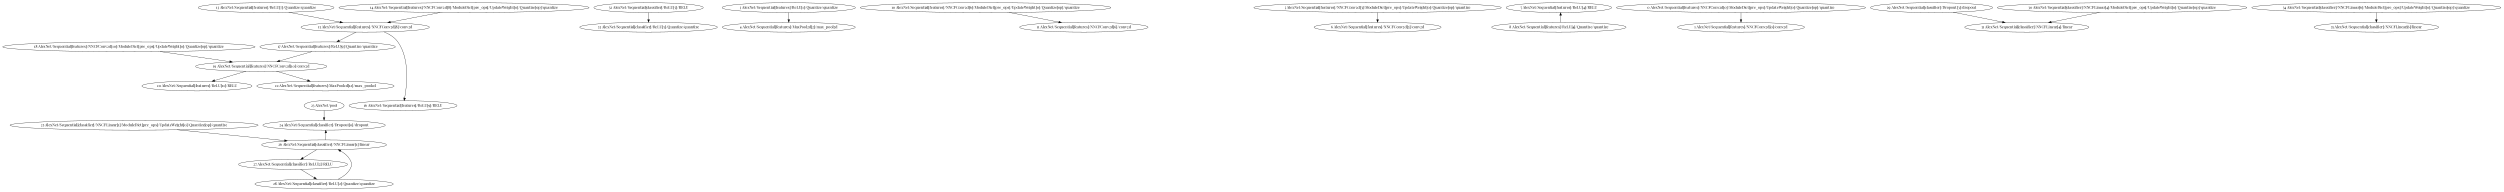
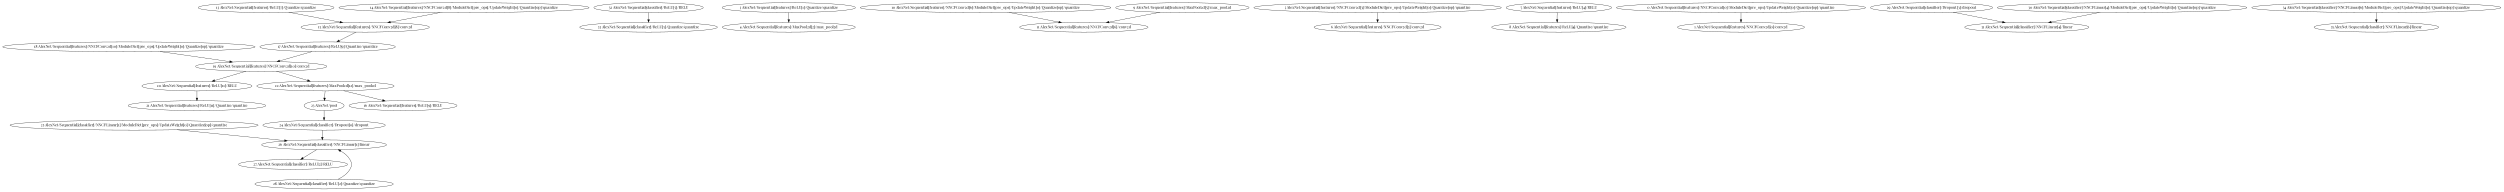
none -> (1182, 8)
(1561, 19) -> (1557, 16)
(405, 61) -> (363, 96)
none -> (325, 94)
none -> (197, 106)
(326, 136) -> (322, 134)
(307, 173) -> none
